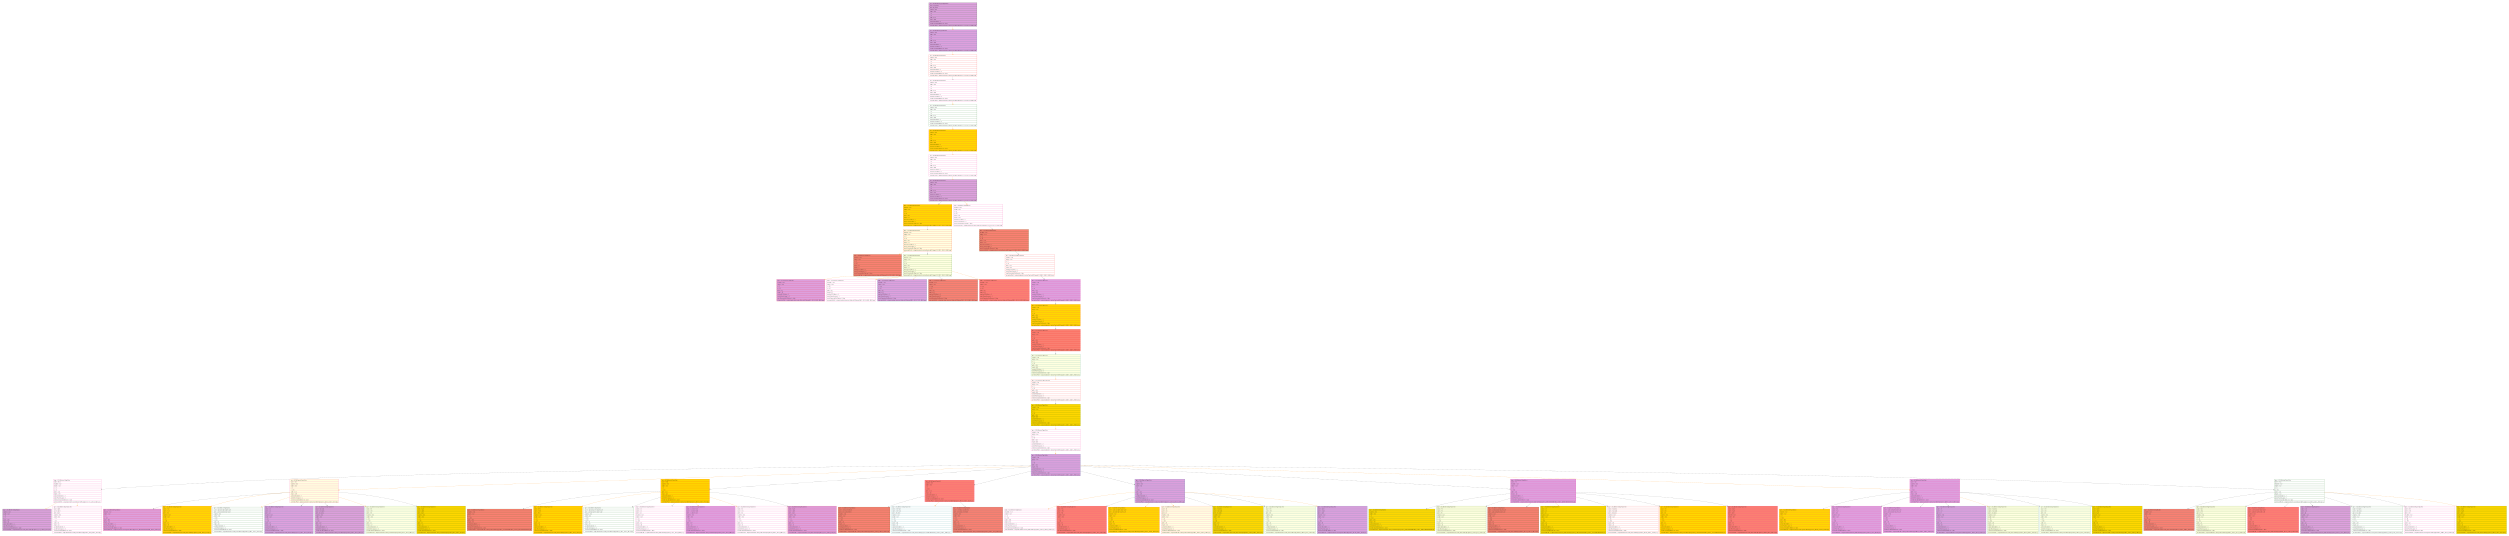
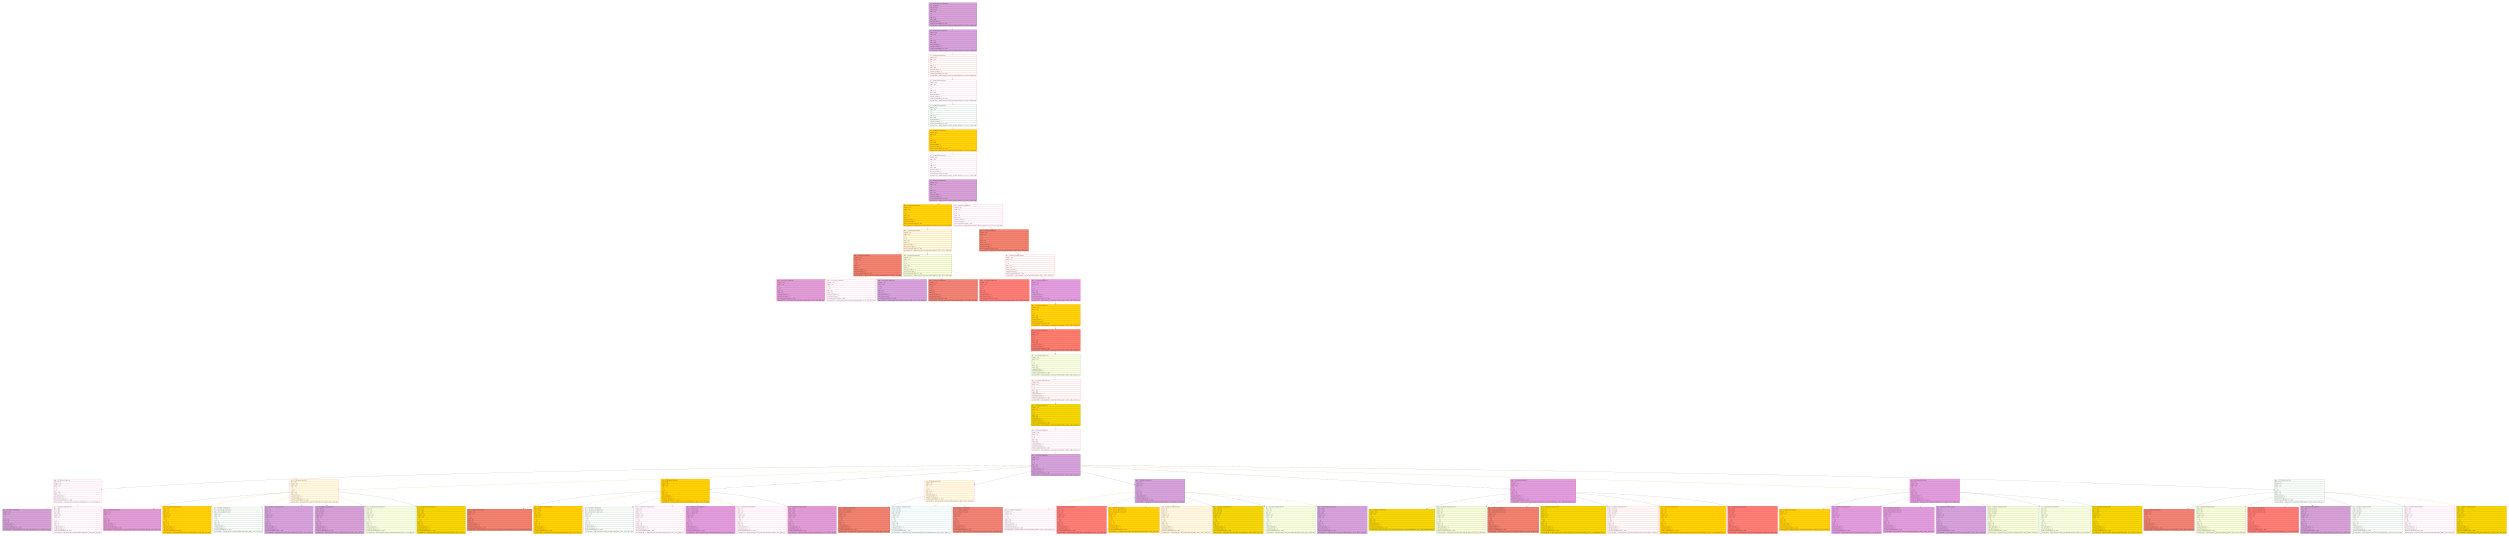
(950, 491) -> (950, 491)
